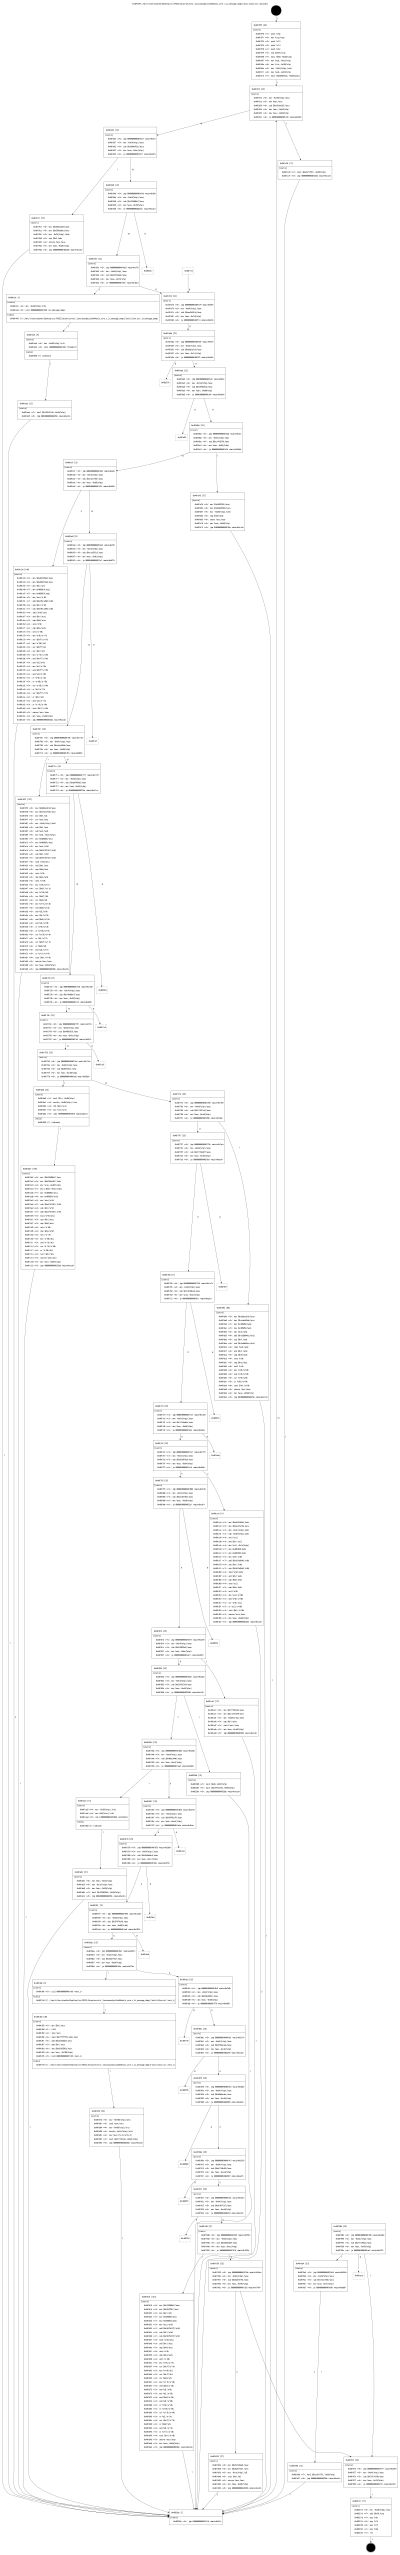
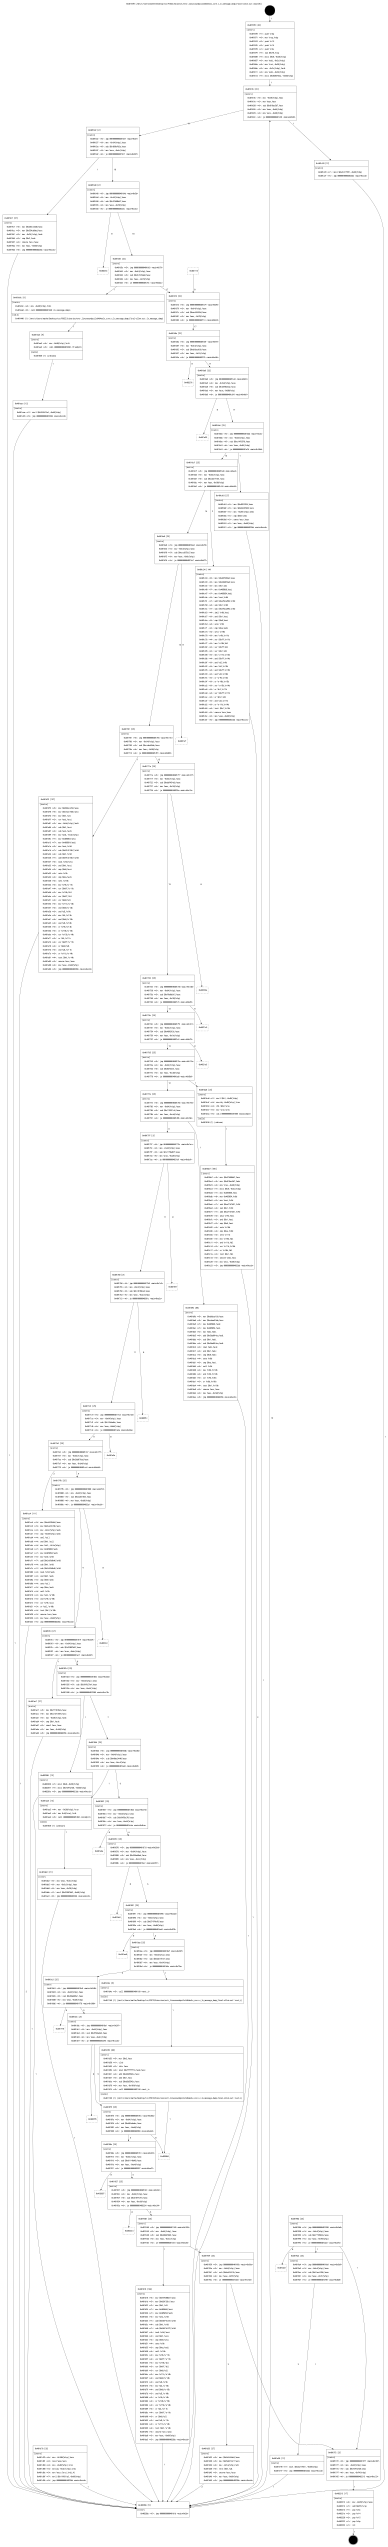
(111, 2088) -> (167, 2127)
